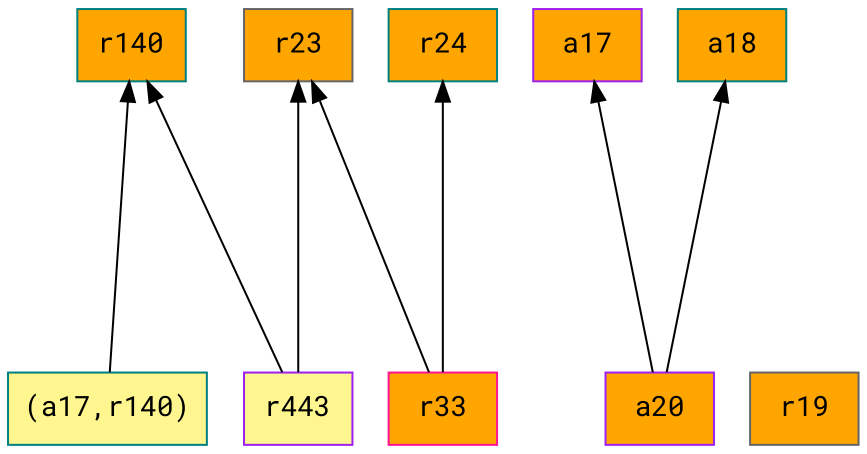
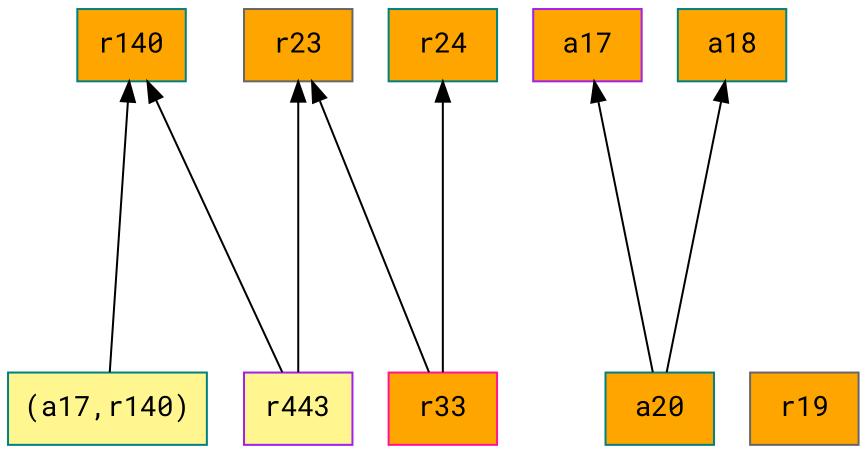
(660, 409) -> (660, 409)
